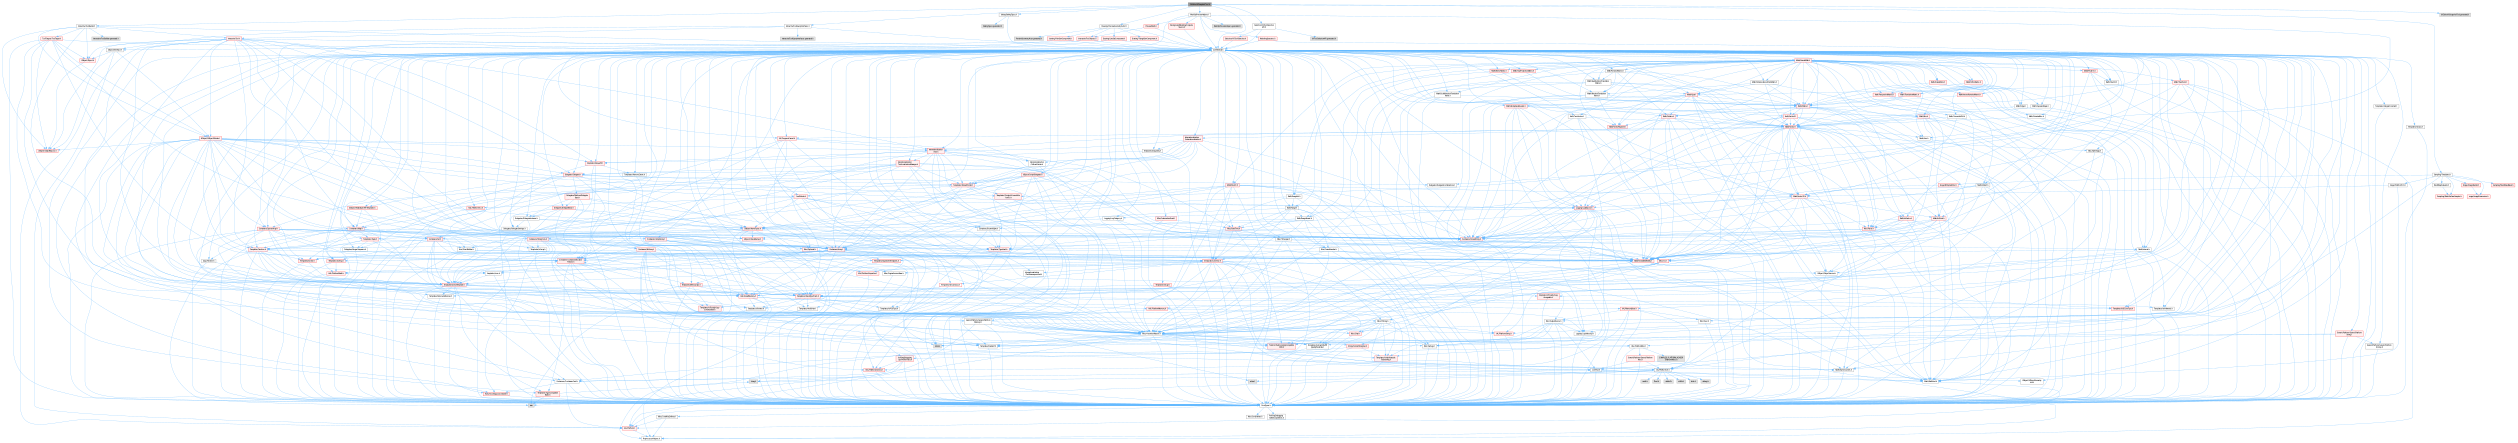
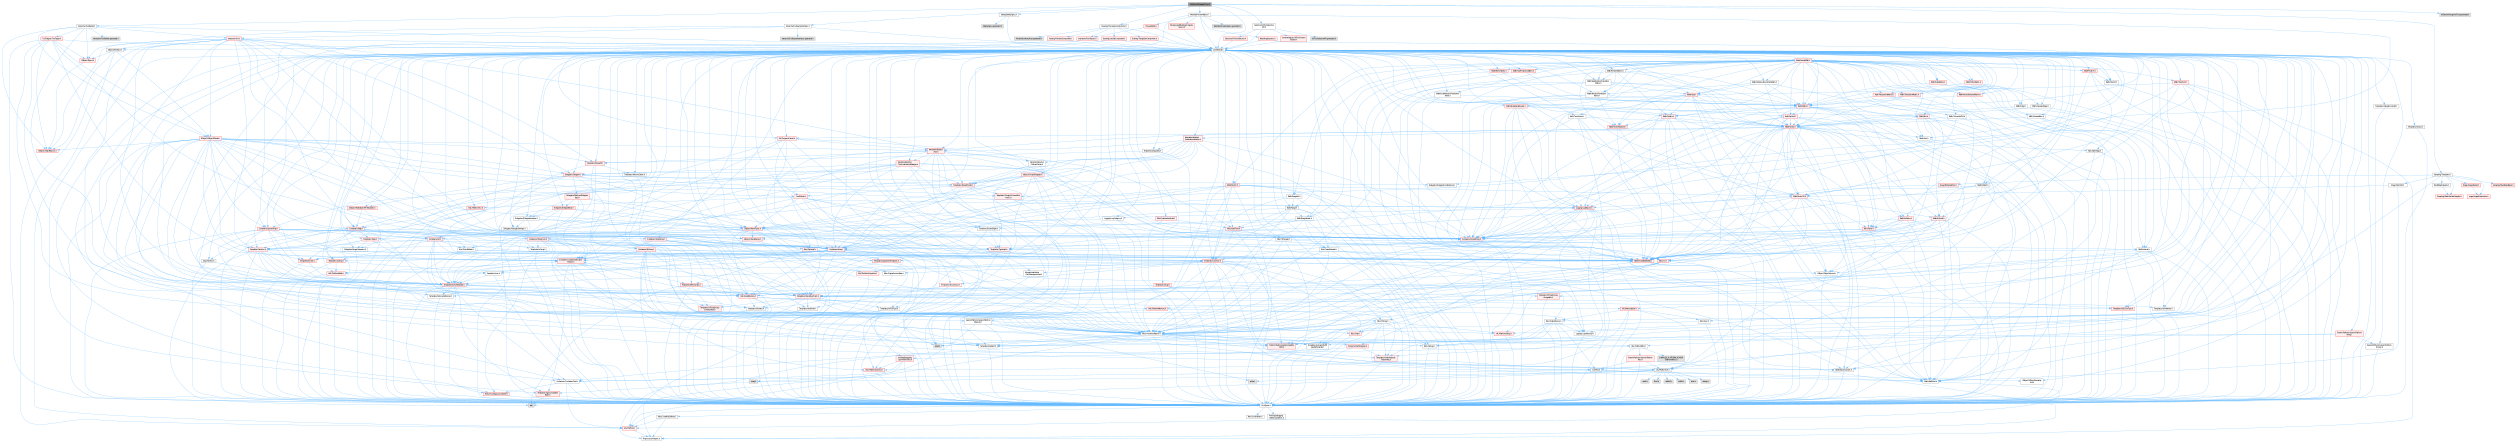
none -> (1294, 39)
(2398, 185) -> (2398, 185)
(653, 388) -> (660, 387)
